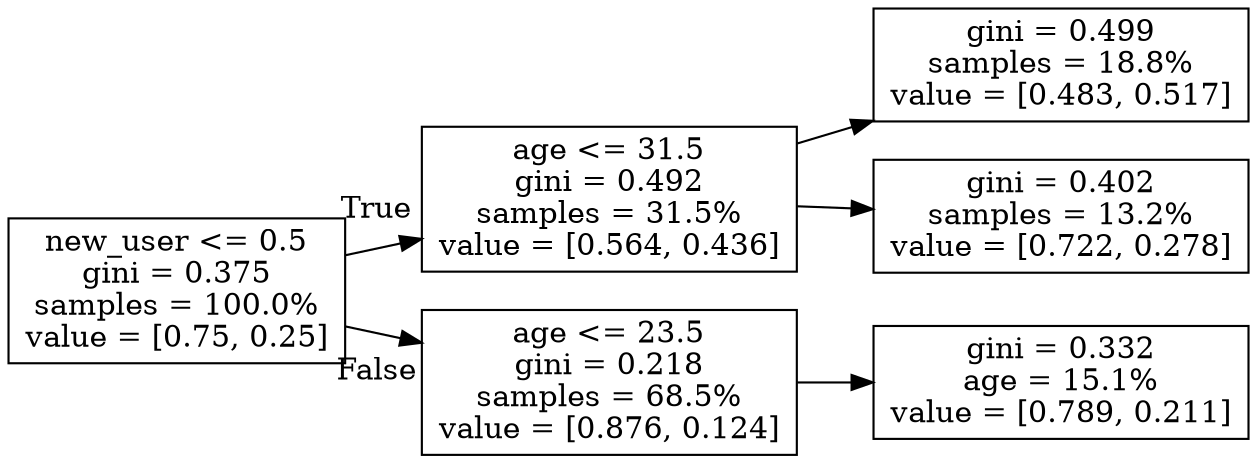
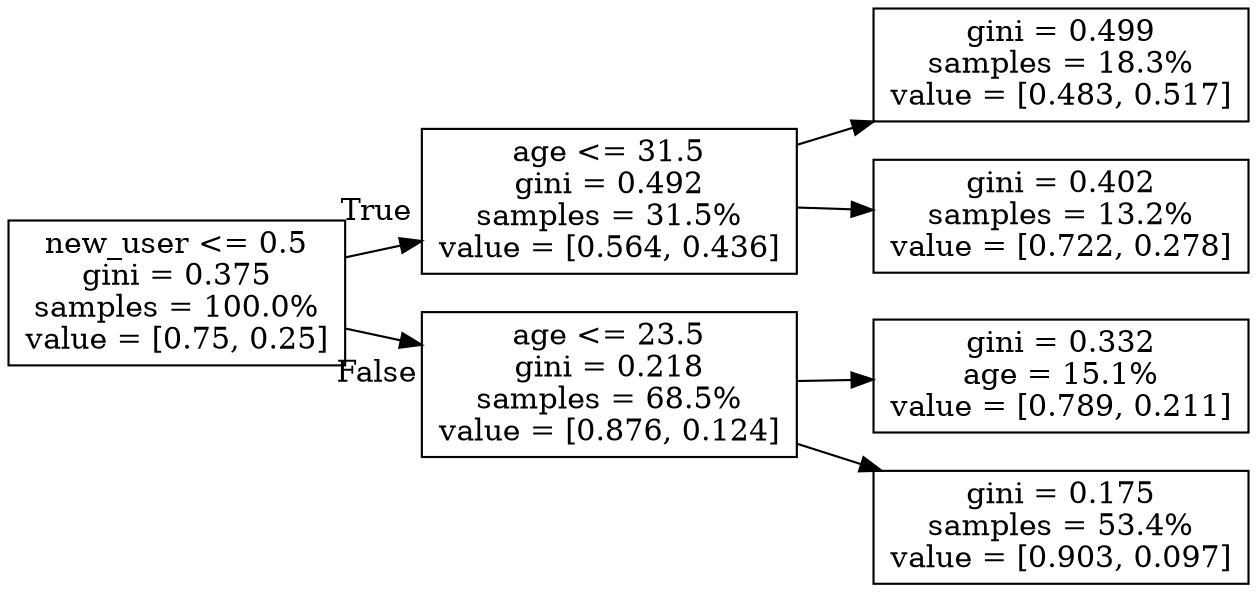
(1061, 65) -> (1061, 65)
none -> (1061, 527)
